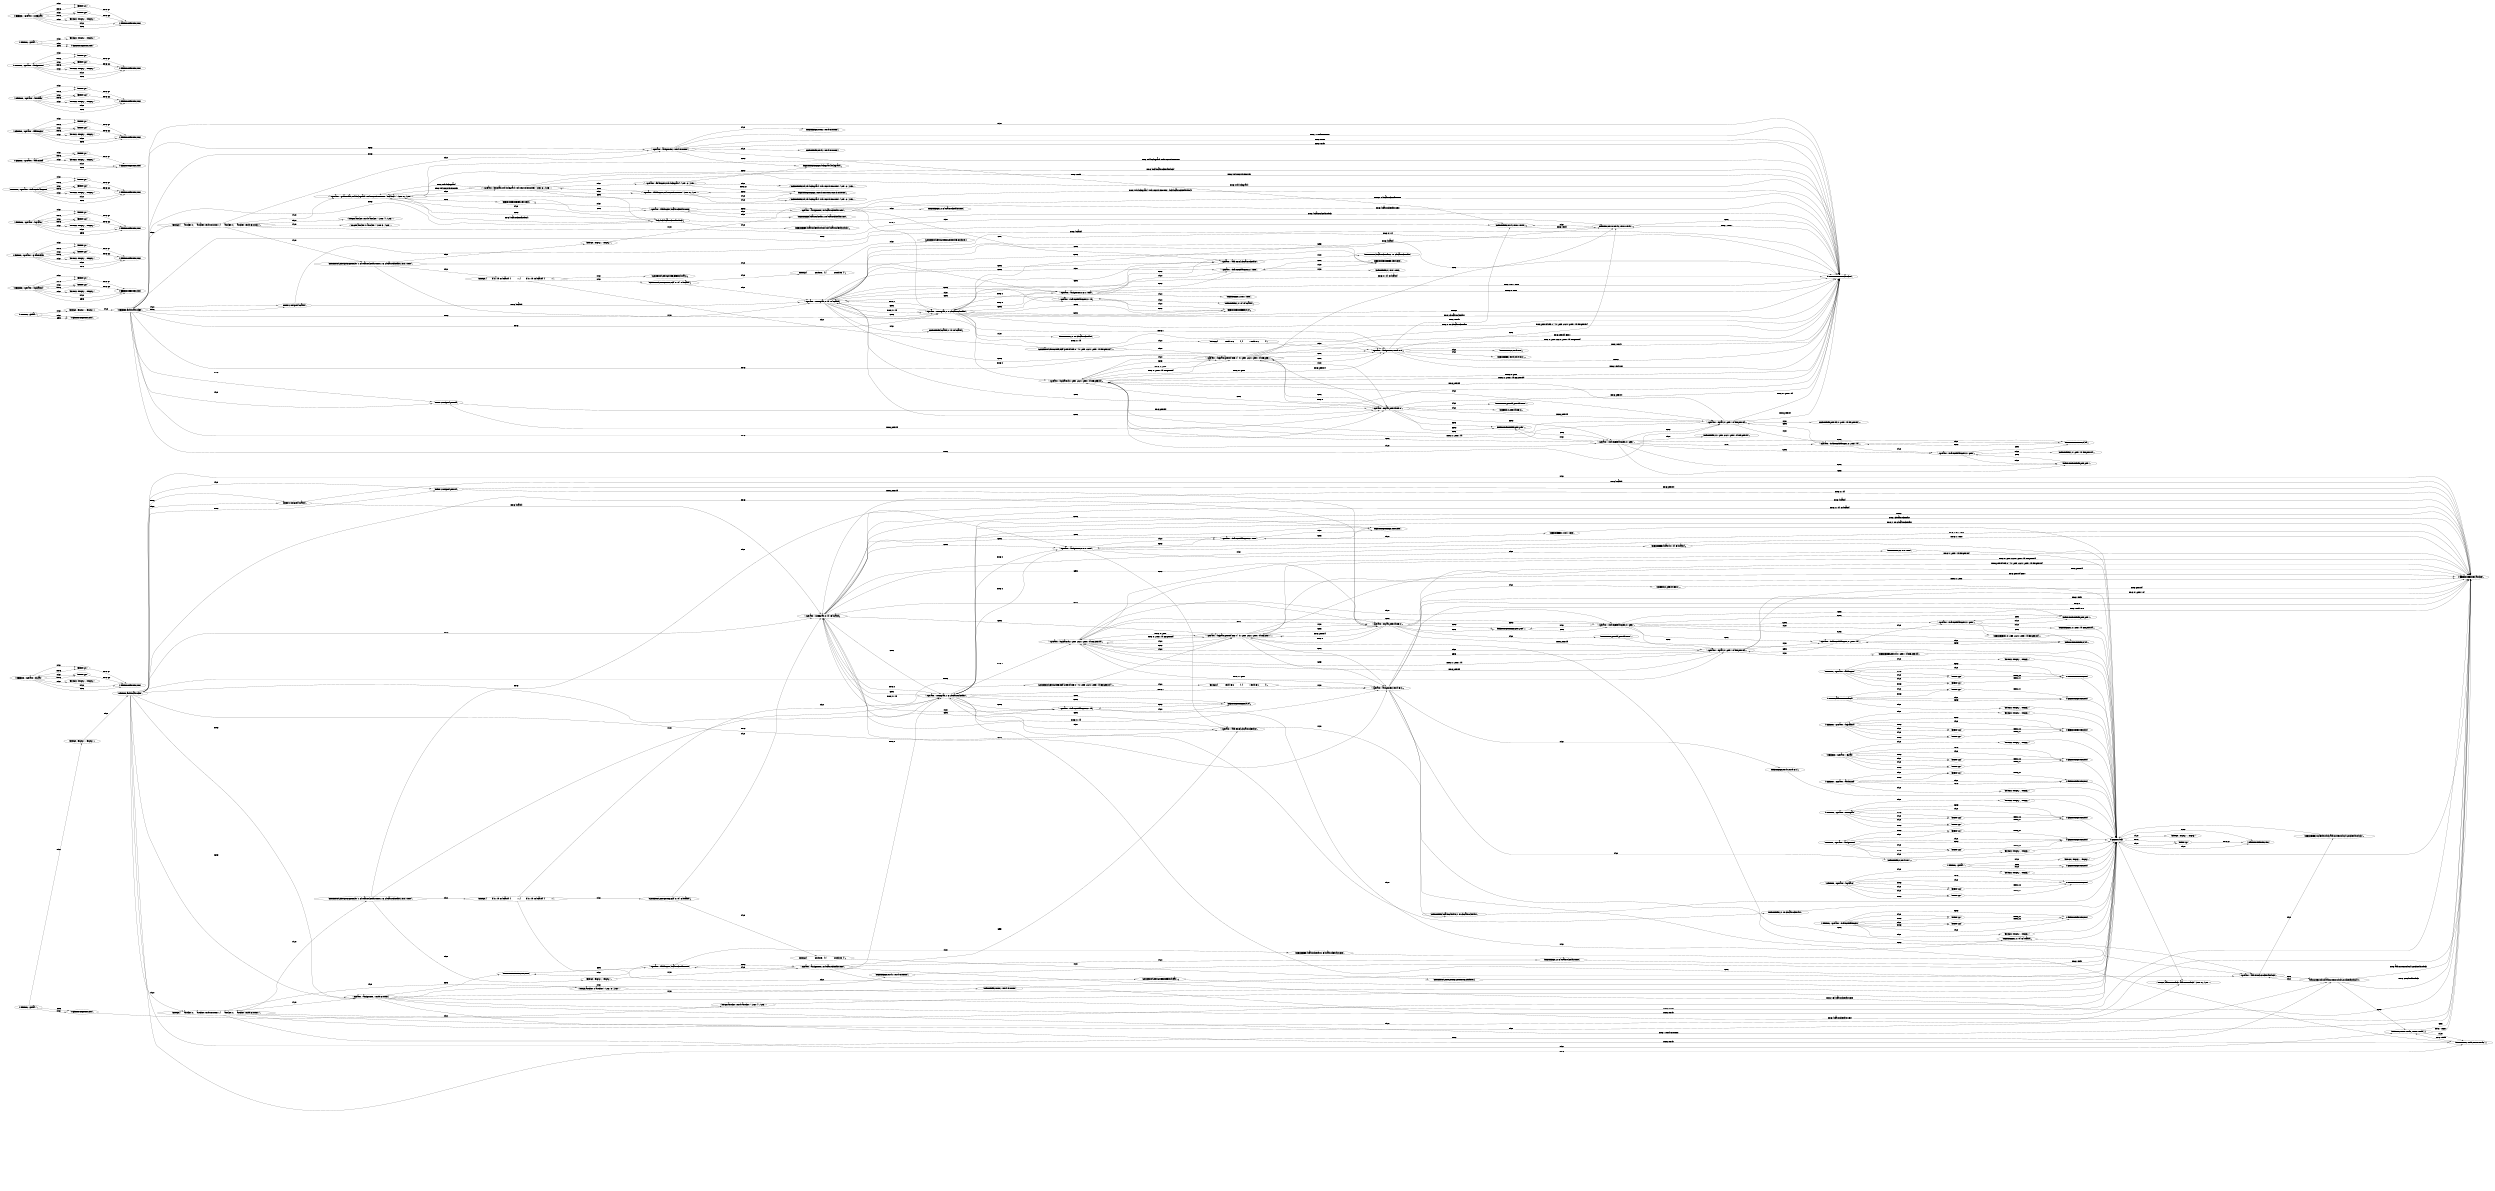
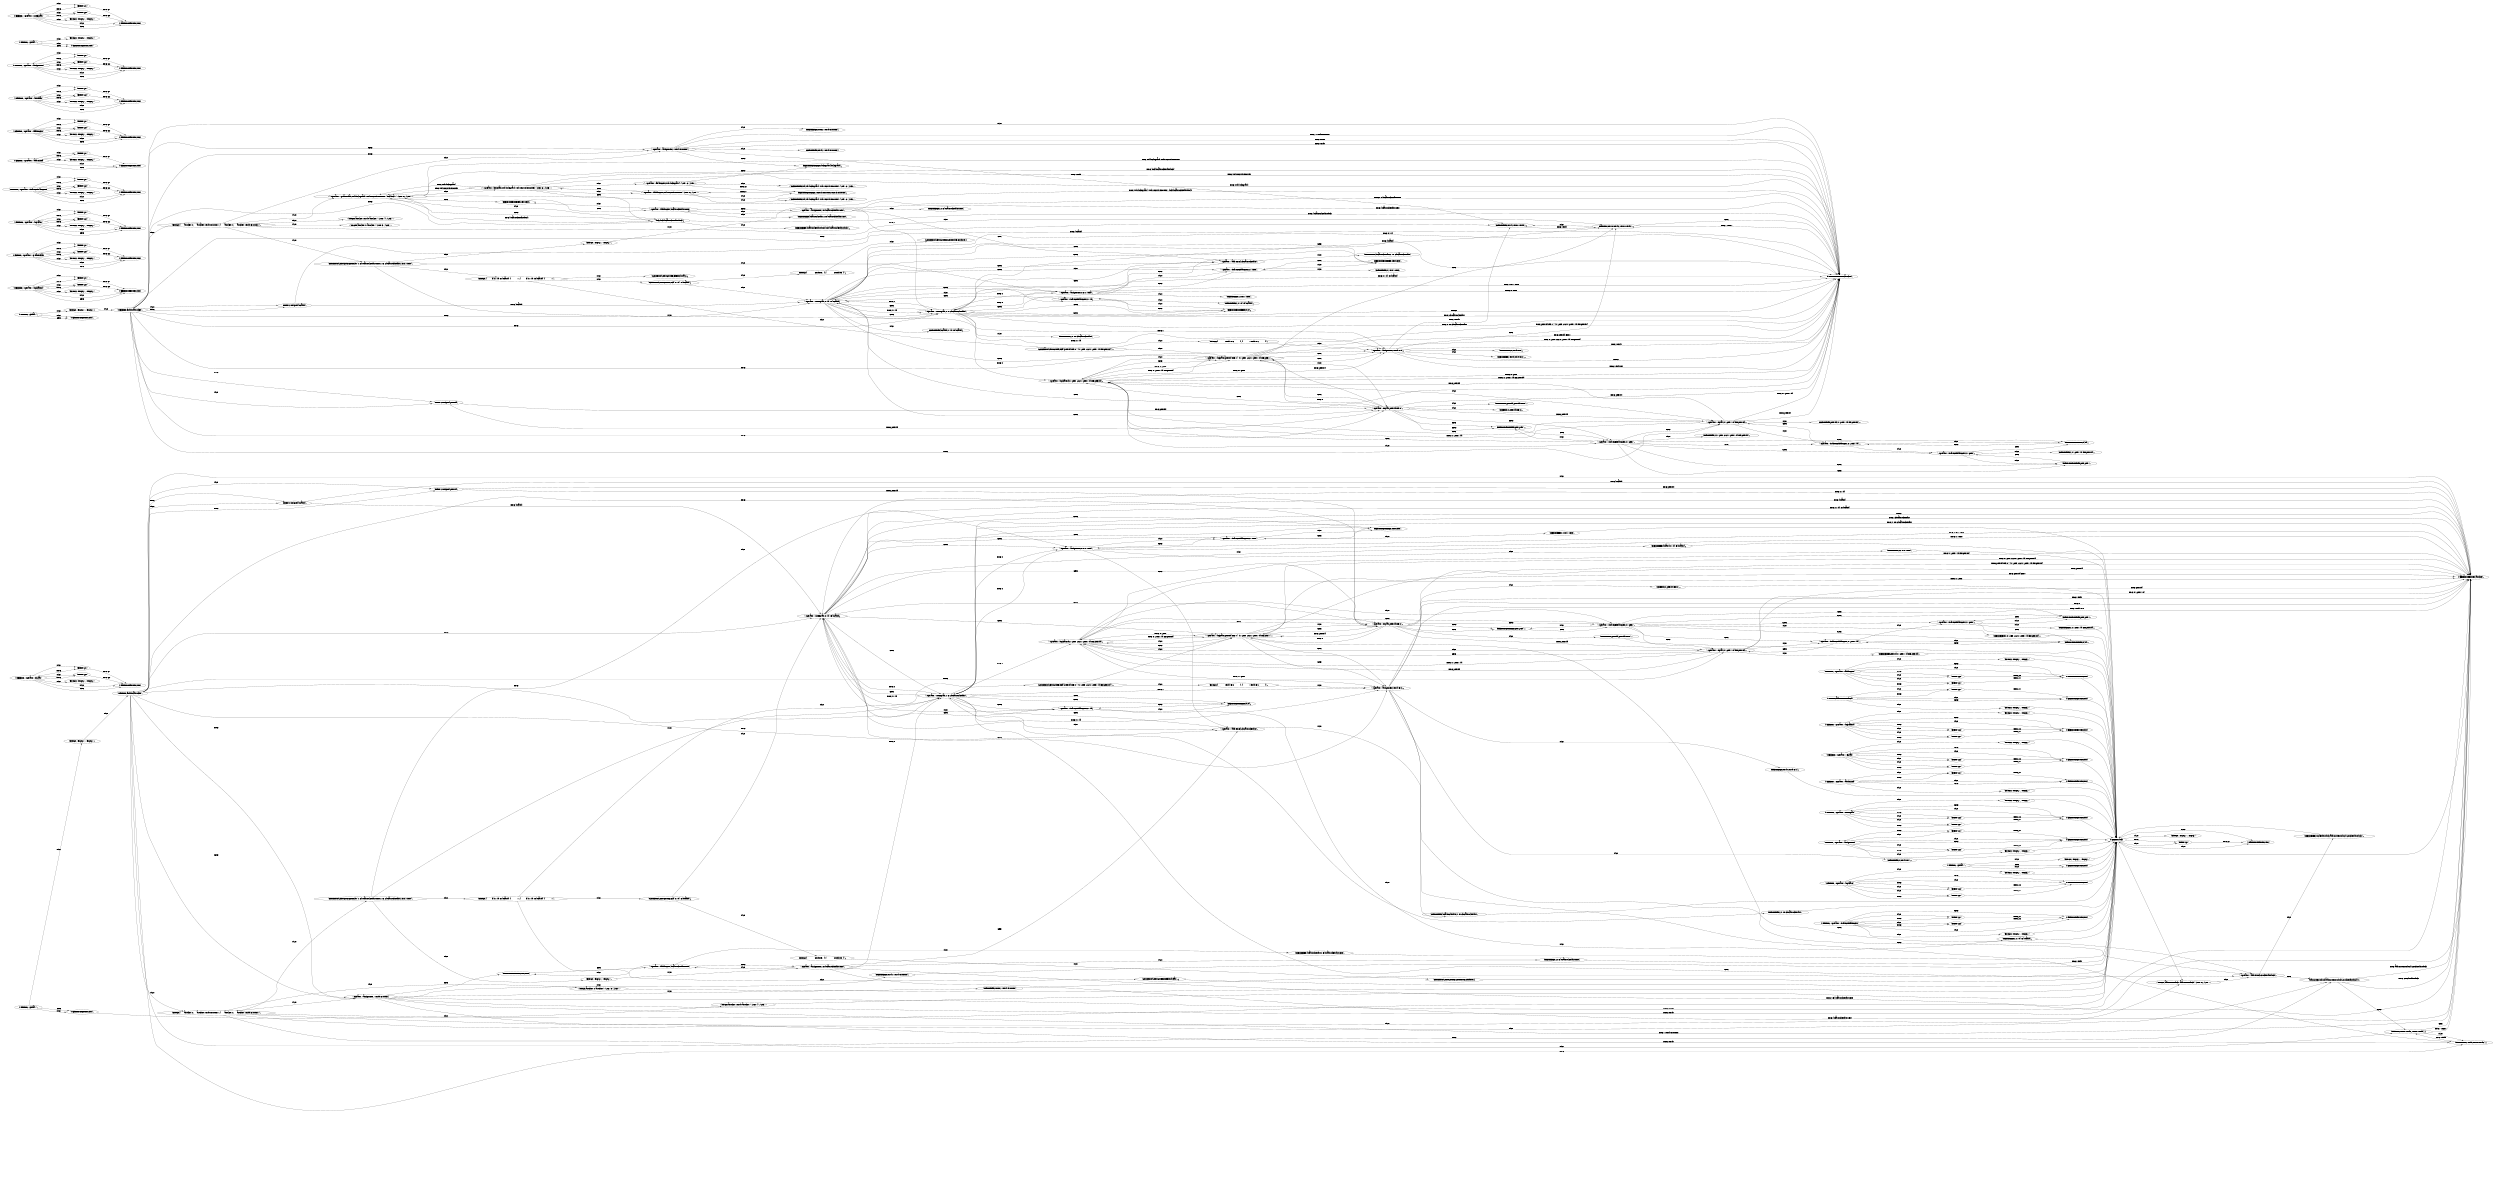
(743, 192) -> (743, 192)
(2285, 980) -> (2232, 980)
